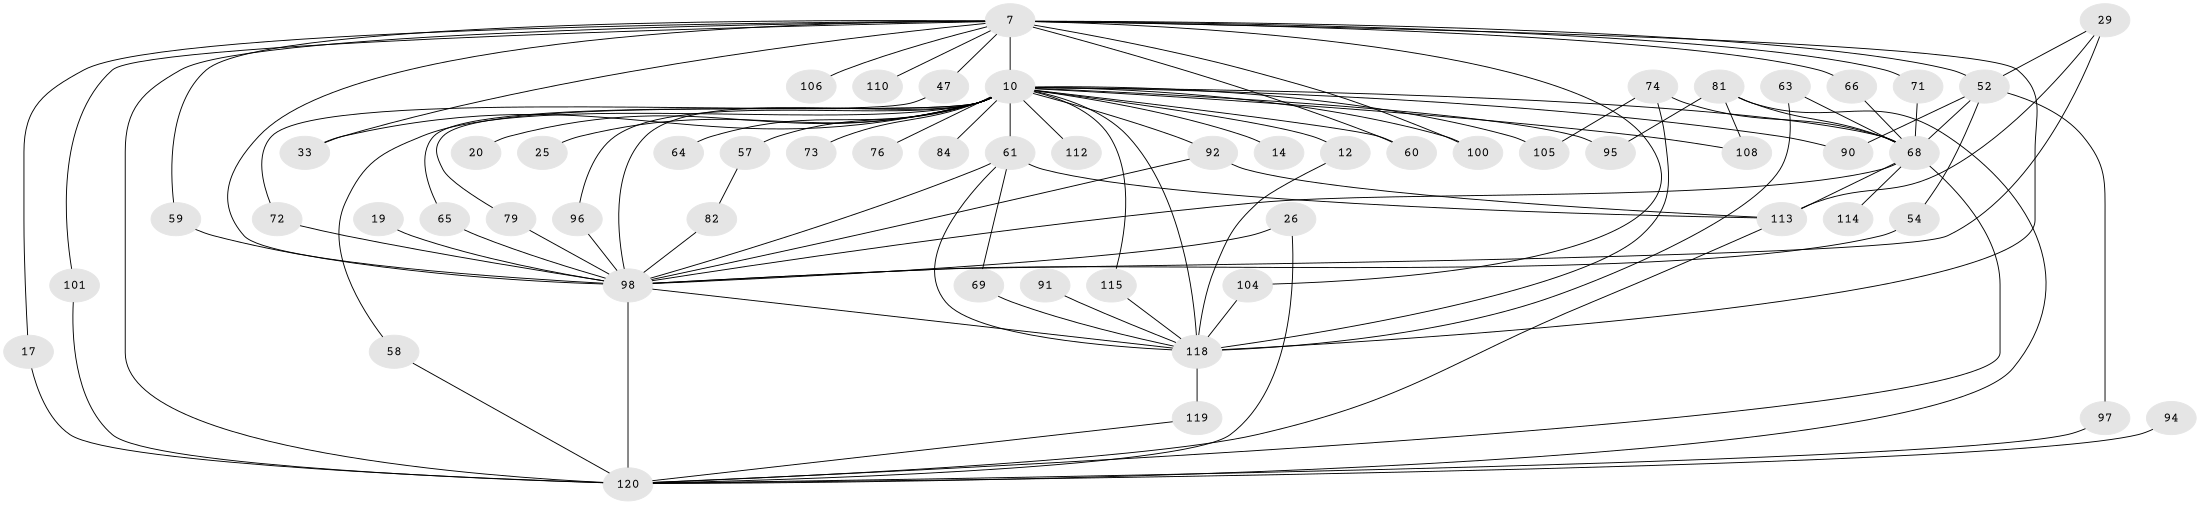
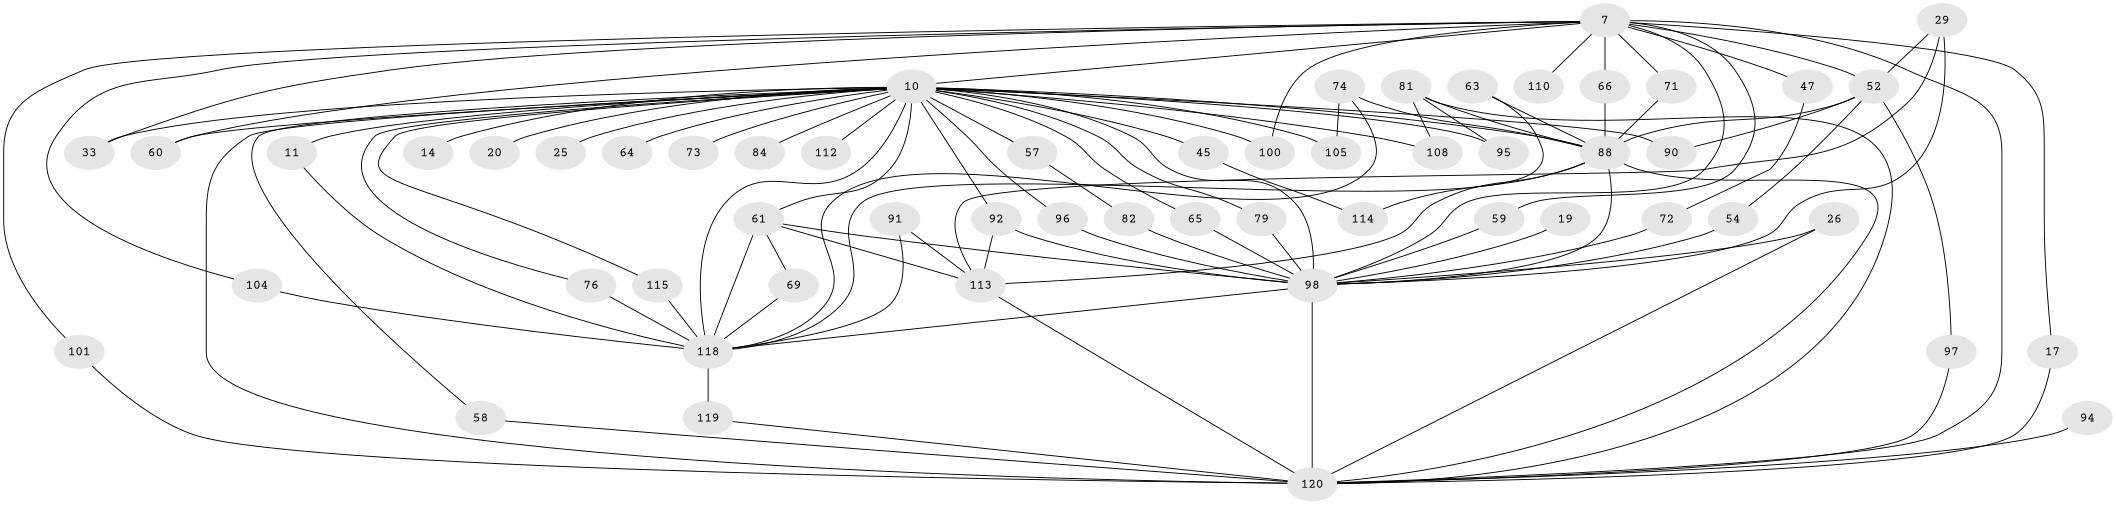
(1972, 59) -> (649, 319)
(811, 87) -> none
none -> (1204, 153)
(1345, 153) -> (292, 153)
(1914, 153) -> (1605, 153)
none -> (938, 252)
none -> (304, 407)
